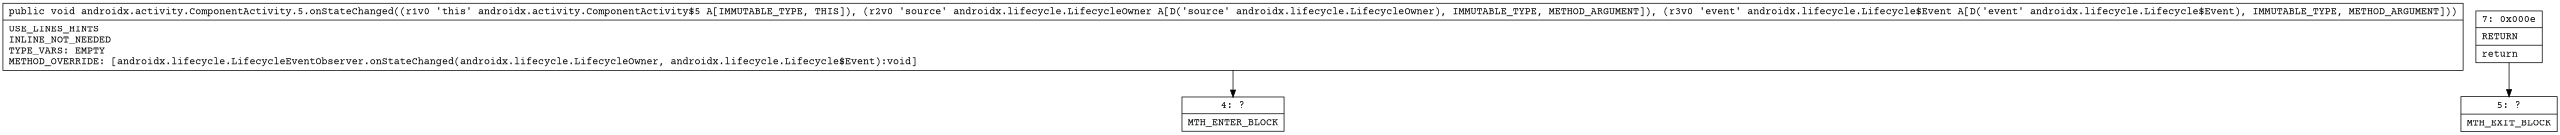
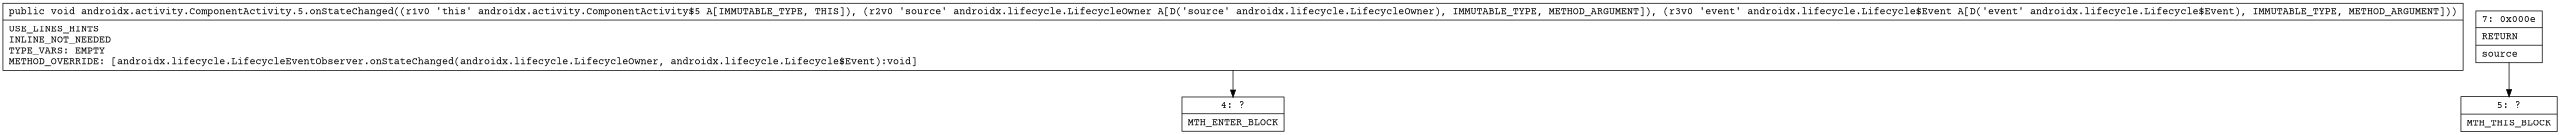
(2500, 54) -> (2500, 54)
(2509, 122) -> (2509, 122)
